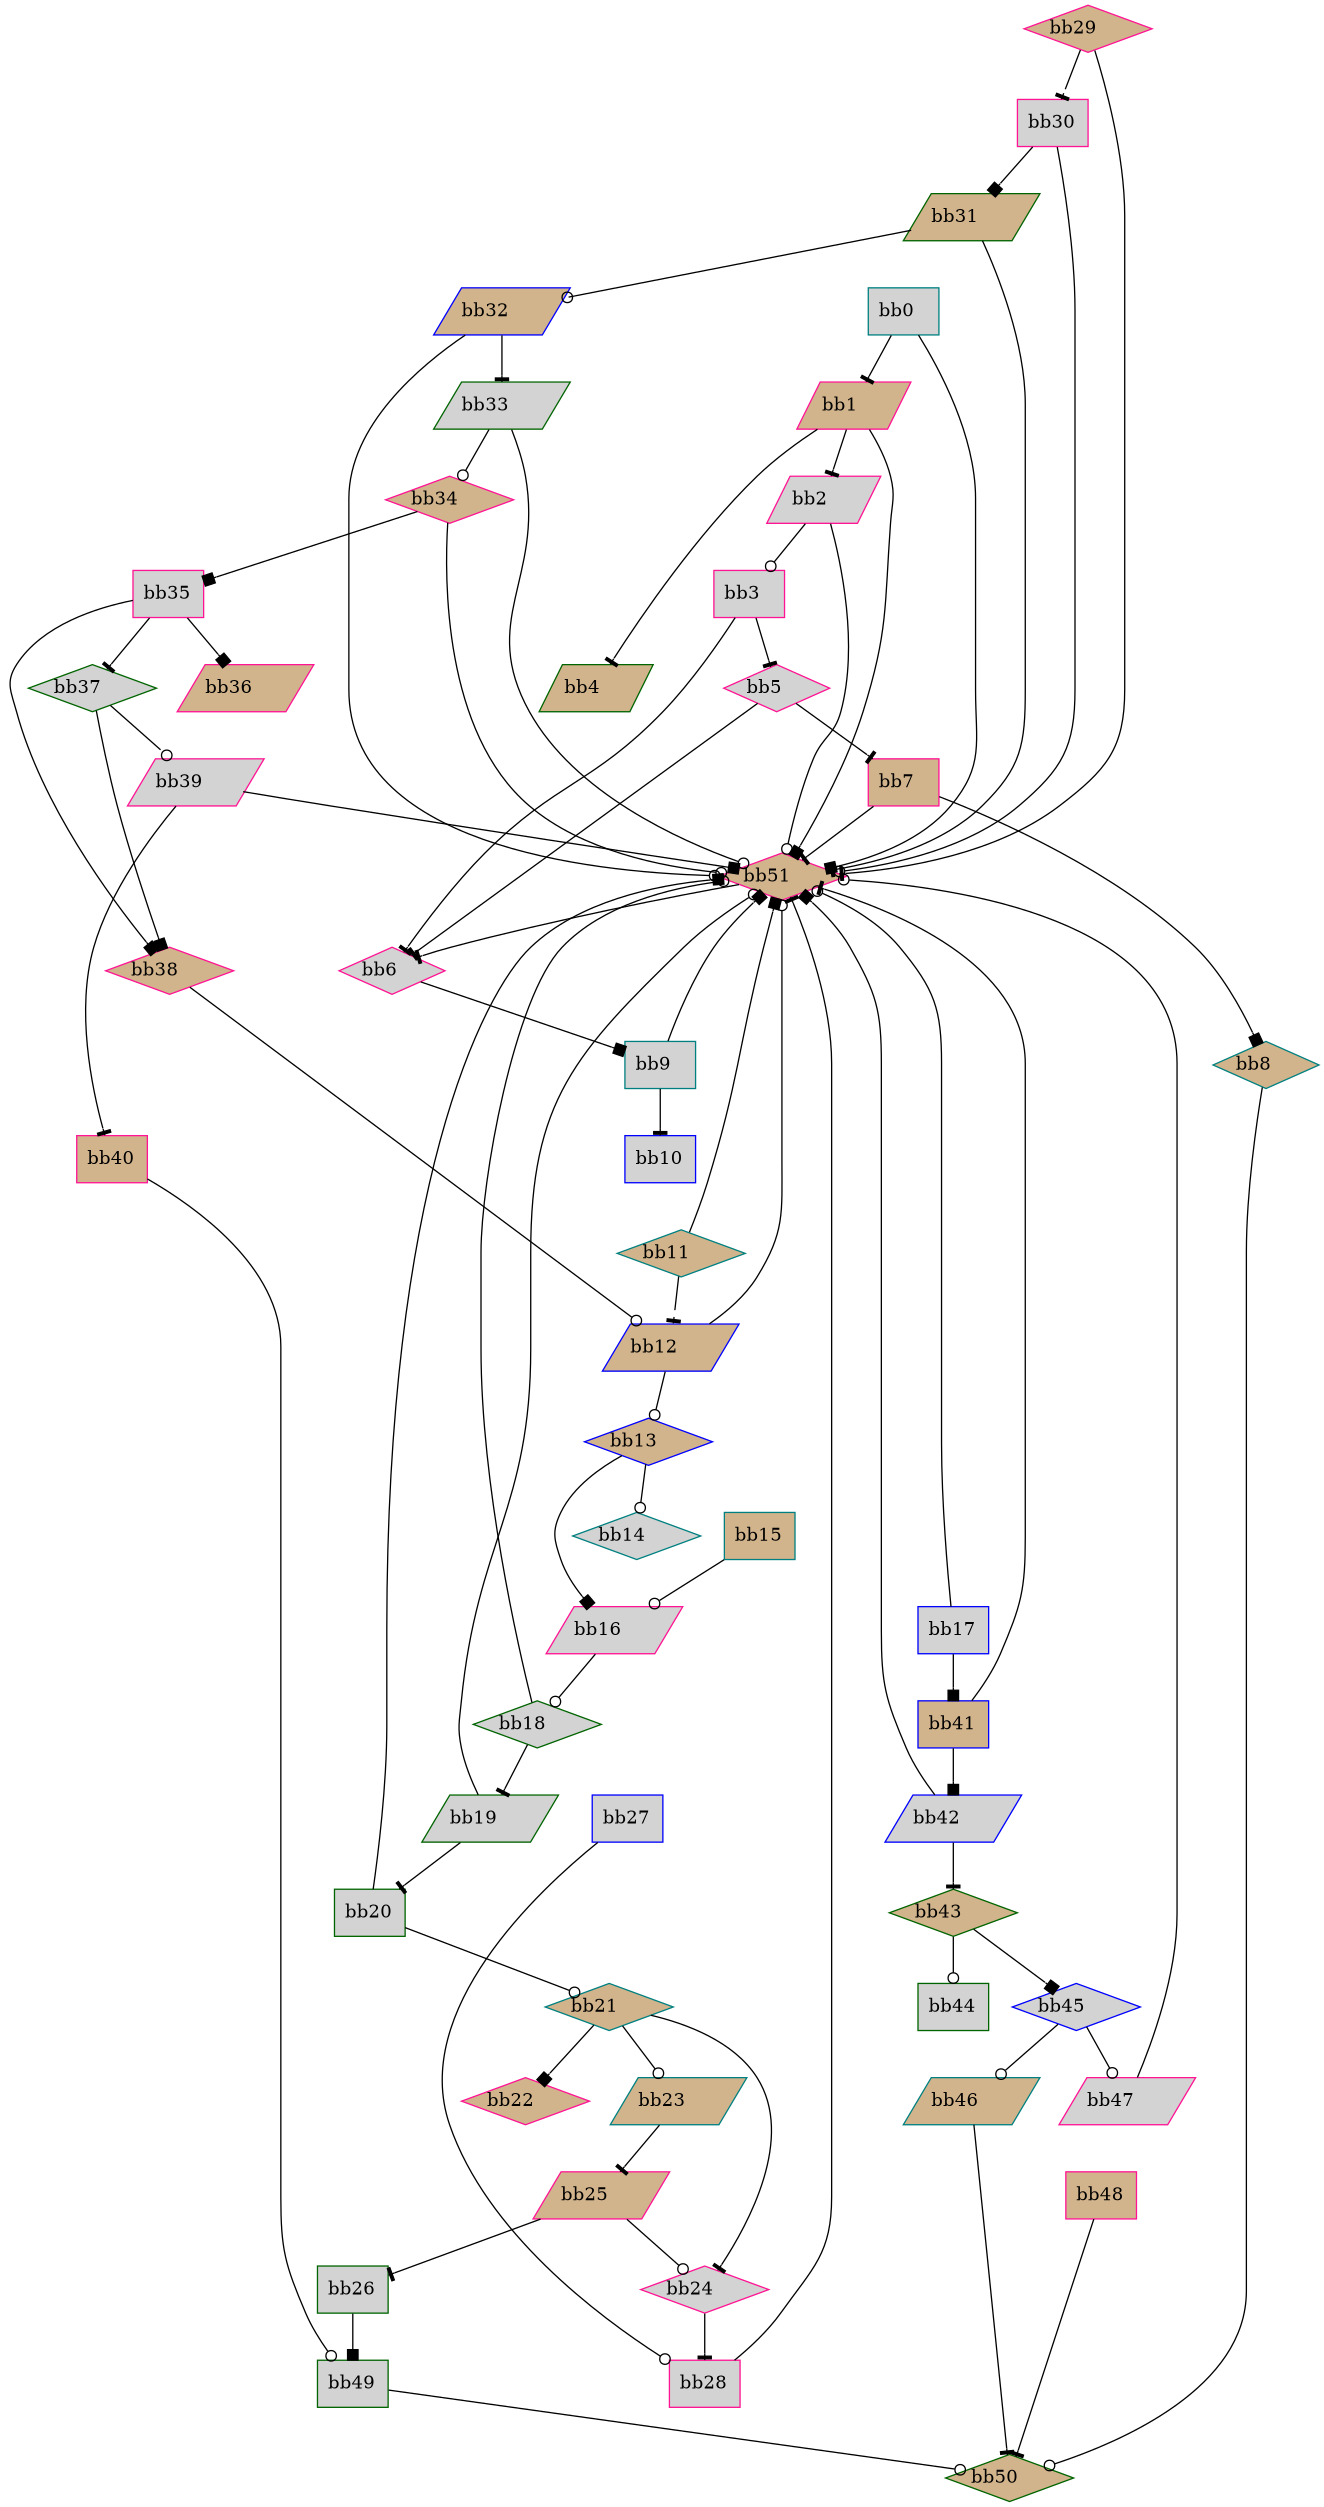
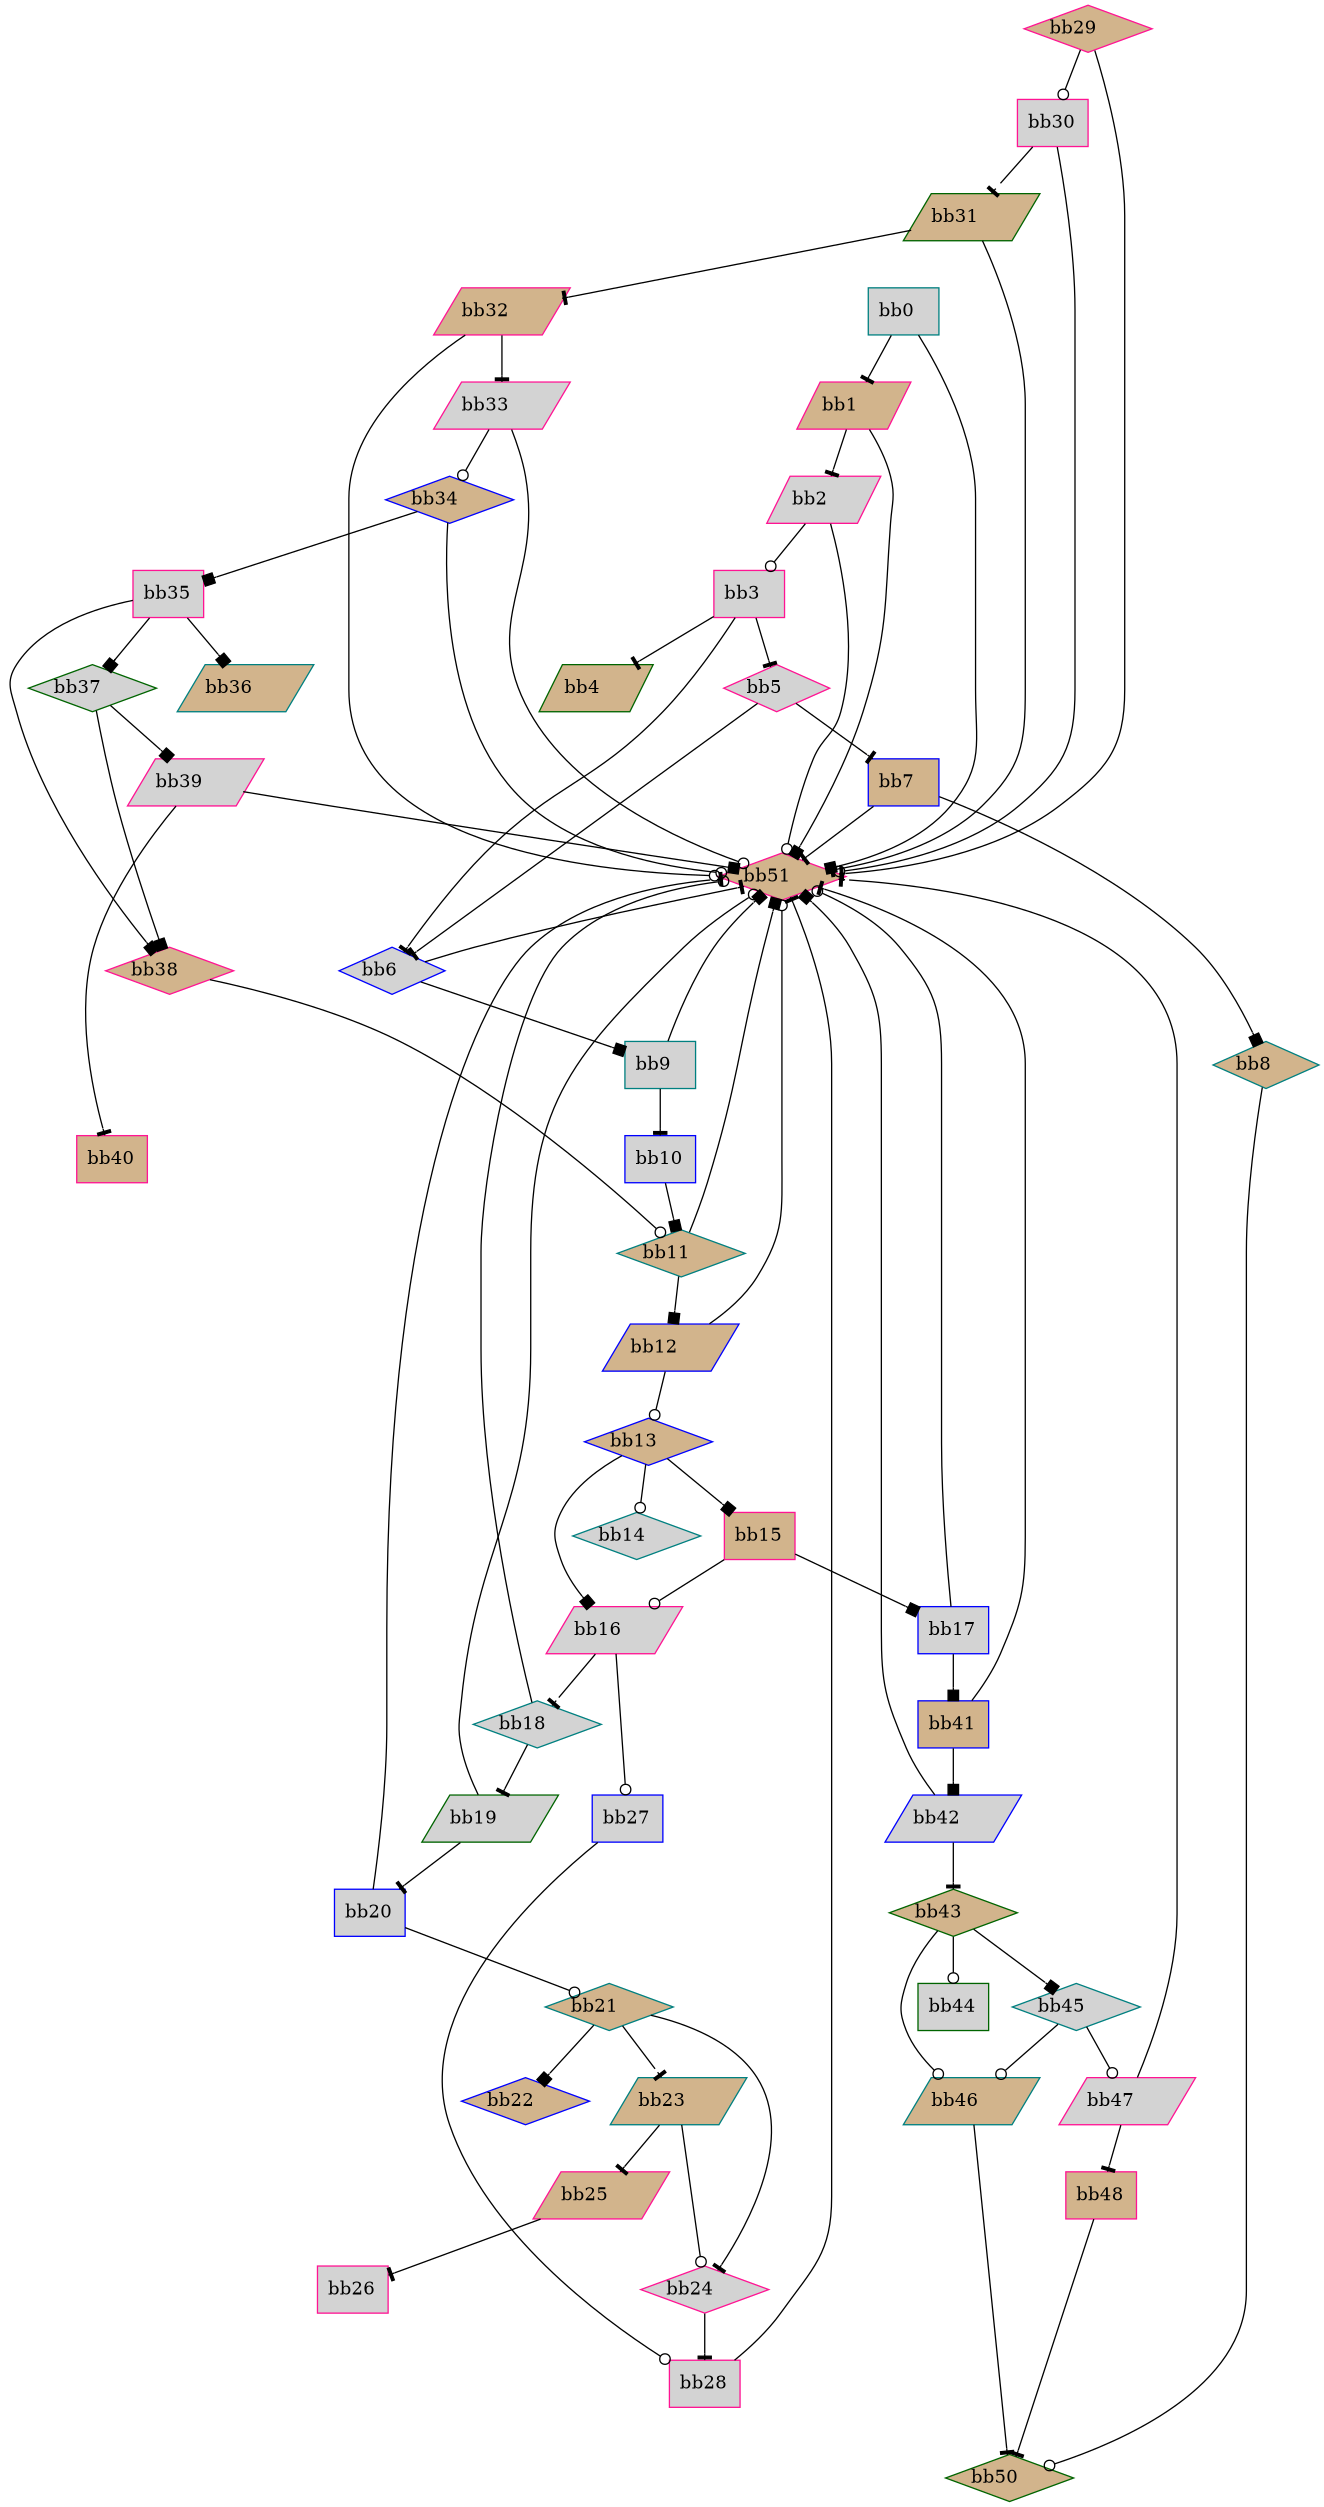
(1073, 70) -> (1073, 70)
(1017, 165) -> (1017, 165)
(740, 264) -> (740, 264)
(502, 311) -> (502, 311)
(502, 406) -> (502, 406)
(450, 500) -> (450, 500)
(705, 534) -> (677, 639)
(130, 641) -> (130, 641)
(246, 688) -> (246, 688)
(136, 728) -> (136, 728)
(904, 782) -> (904, 782)
(540, 925) -> (533, 932)
(392, 971) -> (392, 971)
(411, 1152) -> (451, 1070)
none -> (669, 1201)
(677, 1293) -> (677, 1293)
(408, 1309) -> (408, 1309)
(1177, 1368) -> (1177, 1368)
none -> (695, 1481)
(760, 1536) -> (760, 1536)
none -> (850, 1580)
(577, 1676) -> (577, 1676)
none -> (621, 1719)
(537, 1724) -> (537, 1724)
(370, 1913) -> (370, 1913)
none -> (902, 2001)
(1076, 2007) -> (1076, 2007)
(639, 2047) -> (639, 2047)
(525, 2101) -> (525, 2101)
none -> (1115, 2145)
(653, 2242) -> (691, 2191)
(353, 2290) -> (353, 2290)
(353, 2384) -> none
